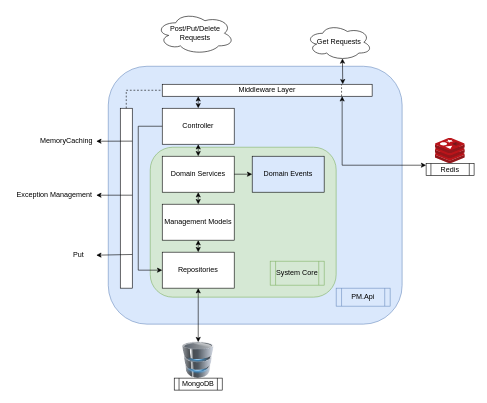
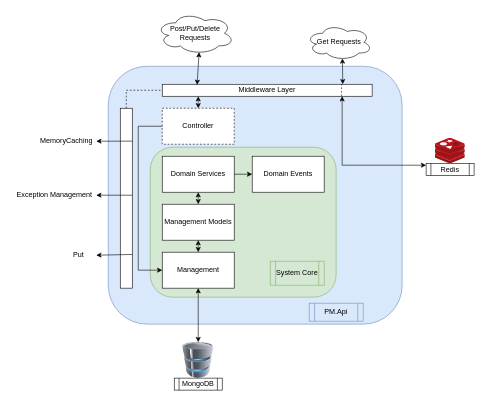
none -> (199, 61)
(198, 126) -> (198, 126)
(198, 150) -> none
(288, 174) -> (288, 174)
(198, 270) -> (198, 270)
(363, 297) -> (336, 312)
